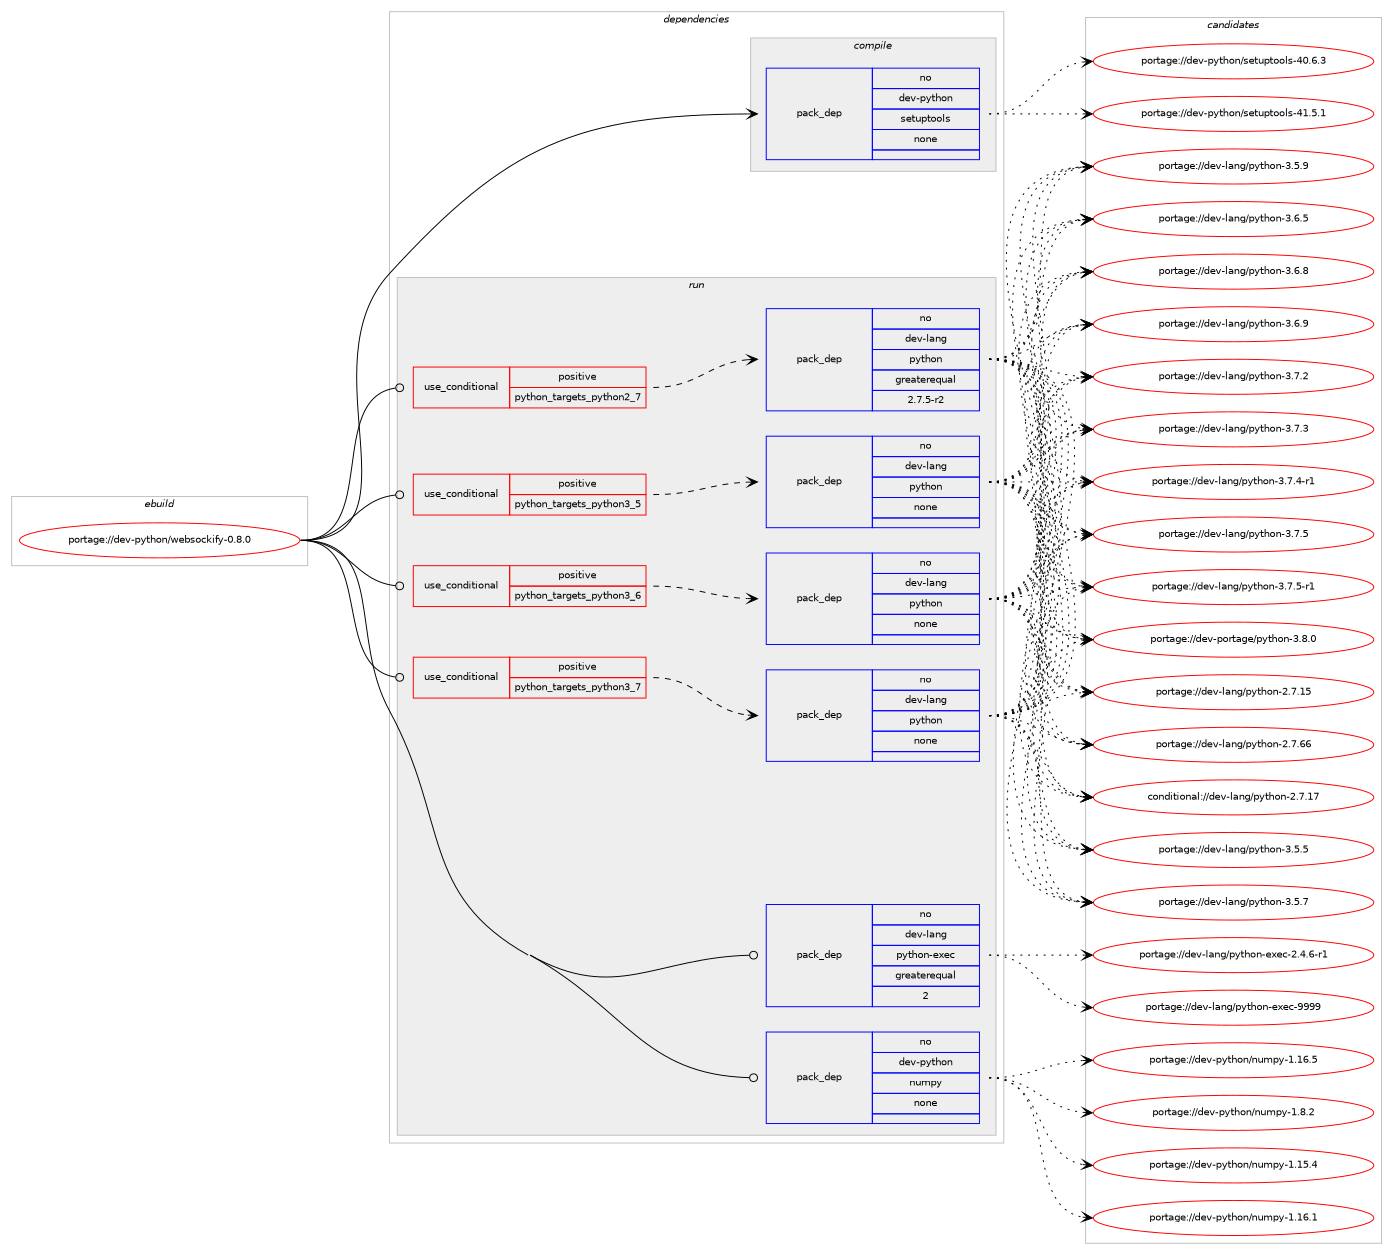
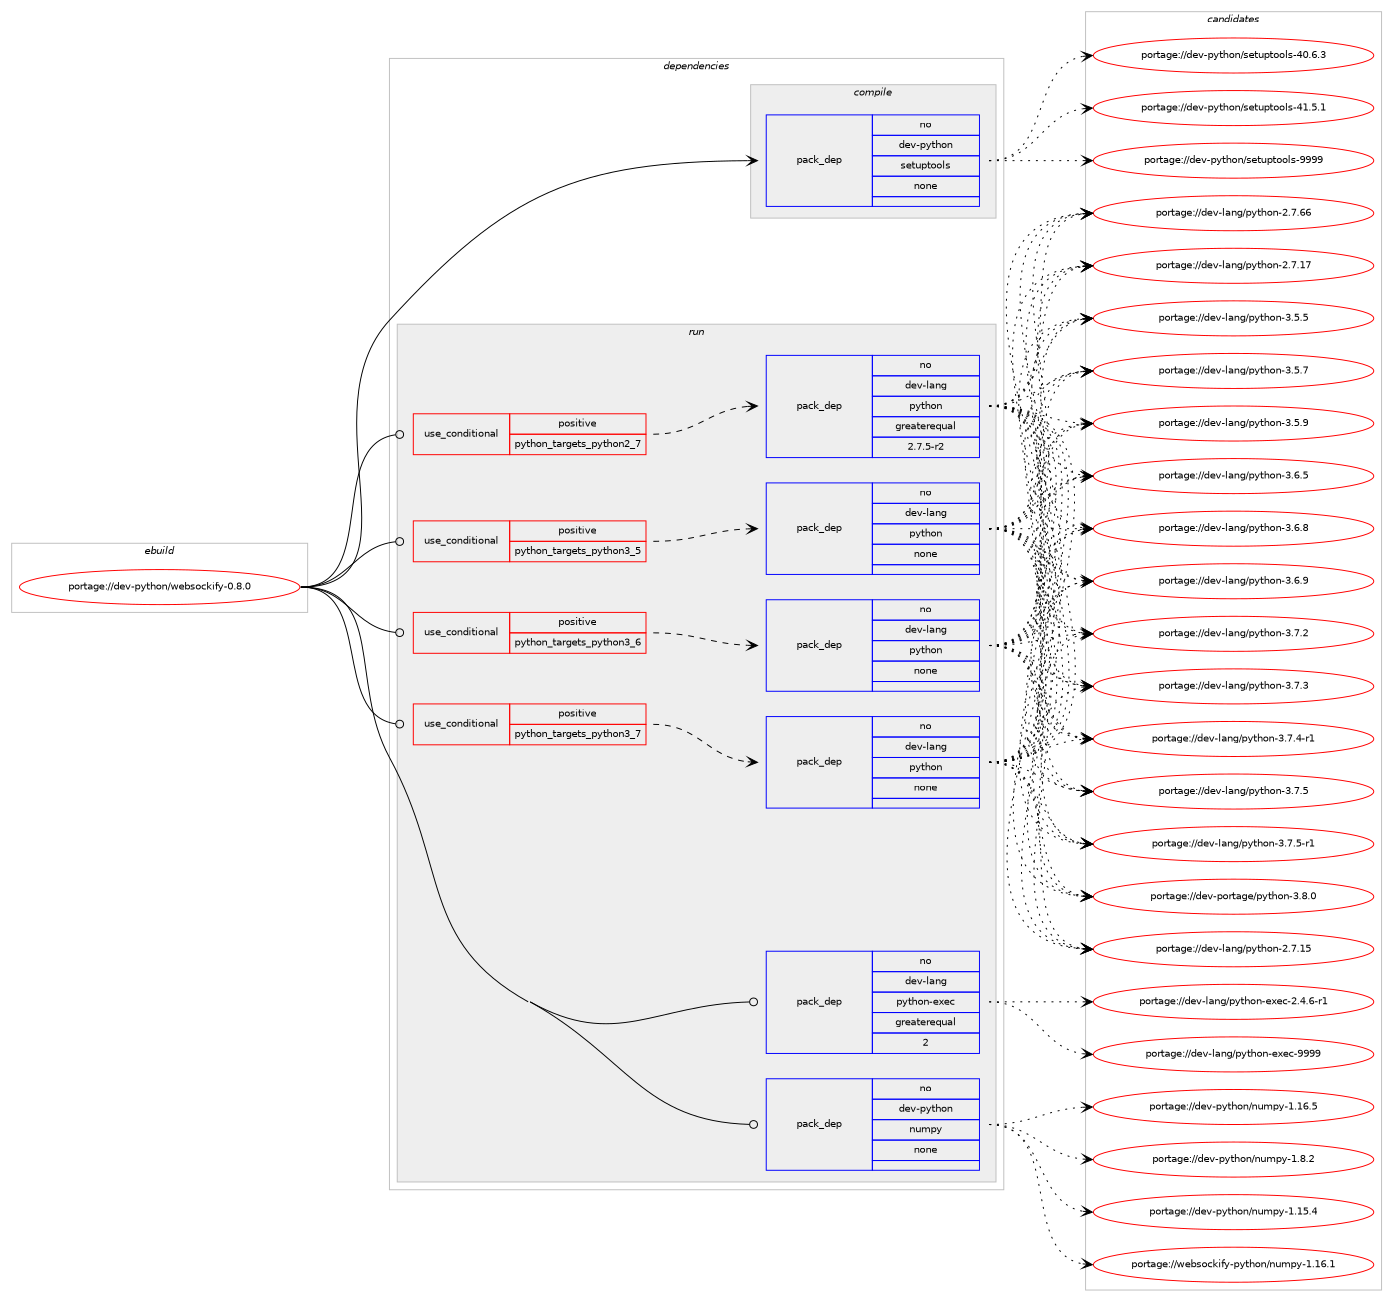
none -> (1234, 161)
(1234, 797) -> (1234, 266)
(1234, 1218) -> (1234, 1265)
